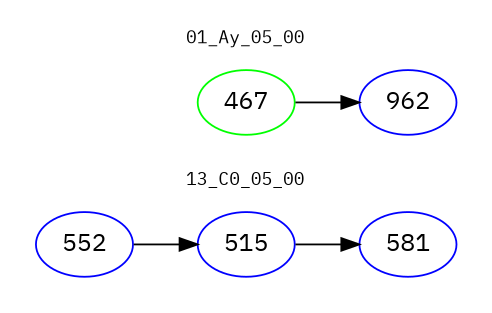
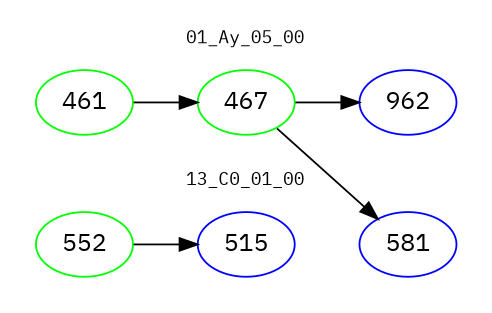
none -> (84, 102)
(246, 181) -> (246, 181)
(84, 244) -> (84, 244)
(318, 244) -> (329, 175)
